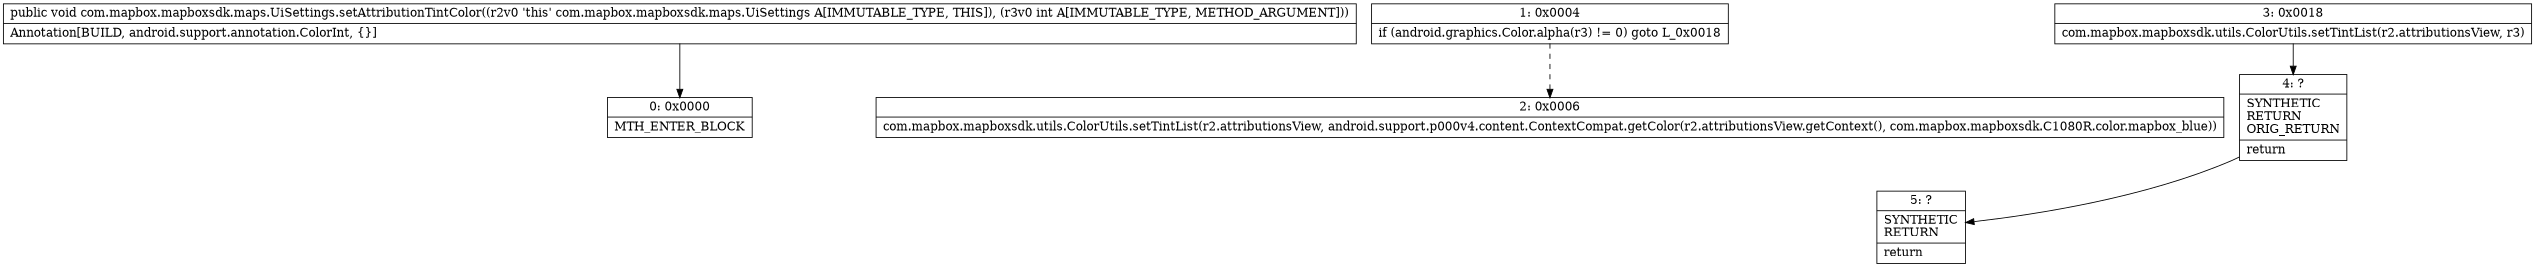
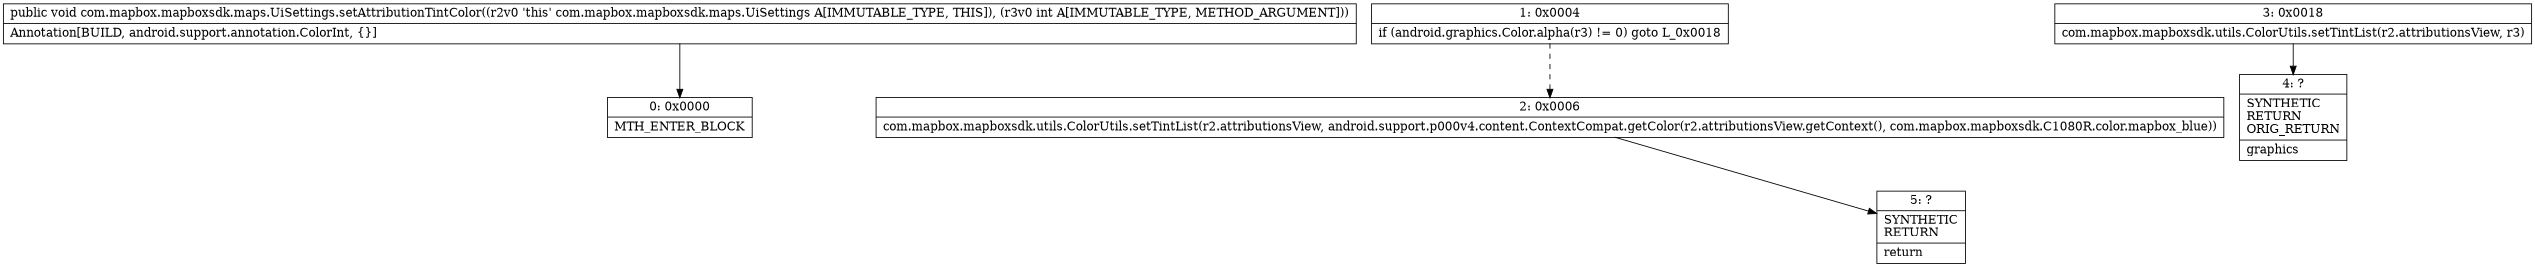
(2266, 150) -> (2273, 150)
(2109, 199) -> (1742, 174)
